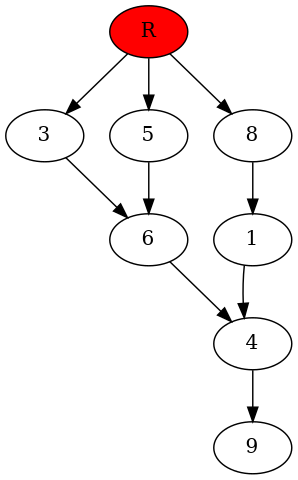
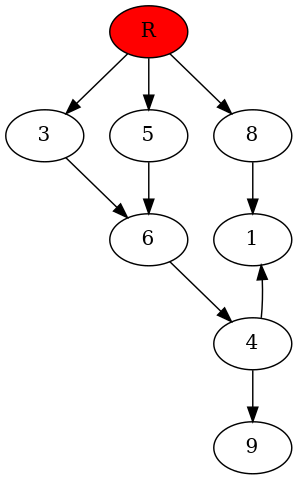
(243, 284) -> (262, 299)
